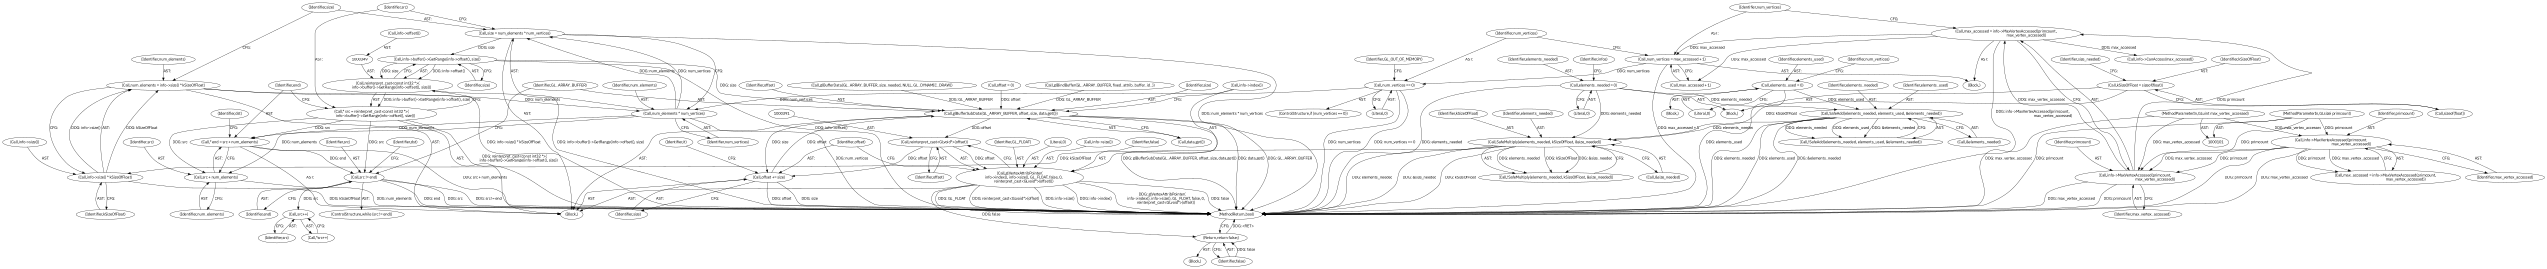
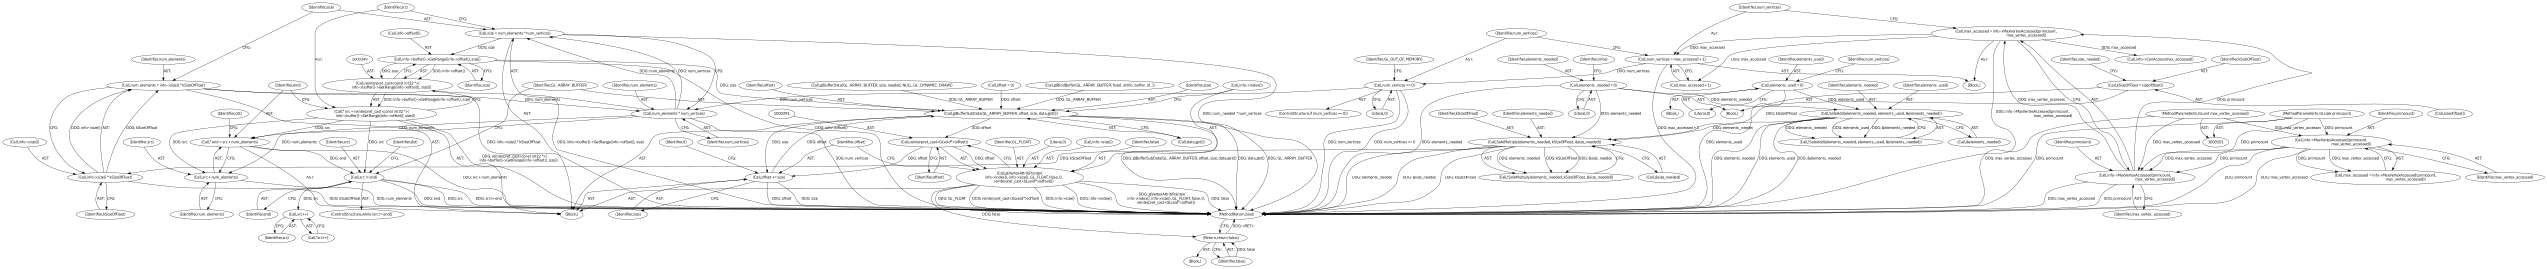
(383, 46) -> (420, 46)
(2289, 105) -> none
(1232, 114) -> (1232, 114)
